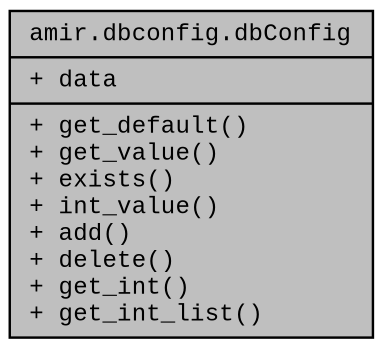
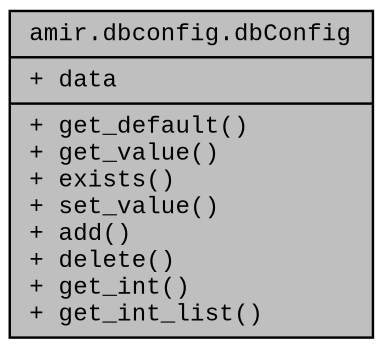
(126, 206) -> (126, 206)
